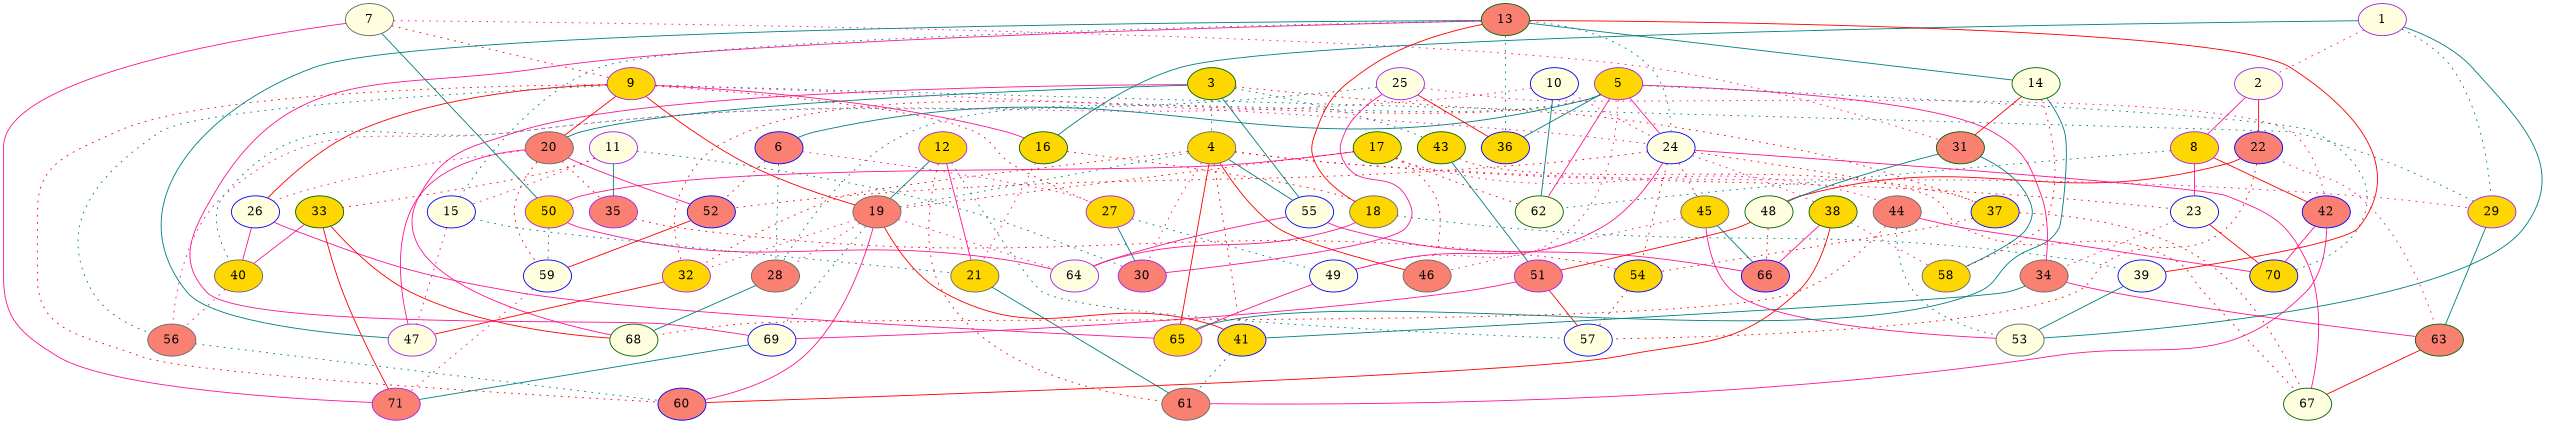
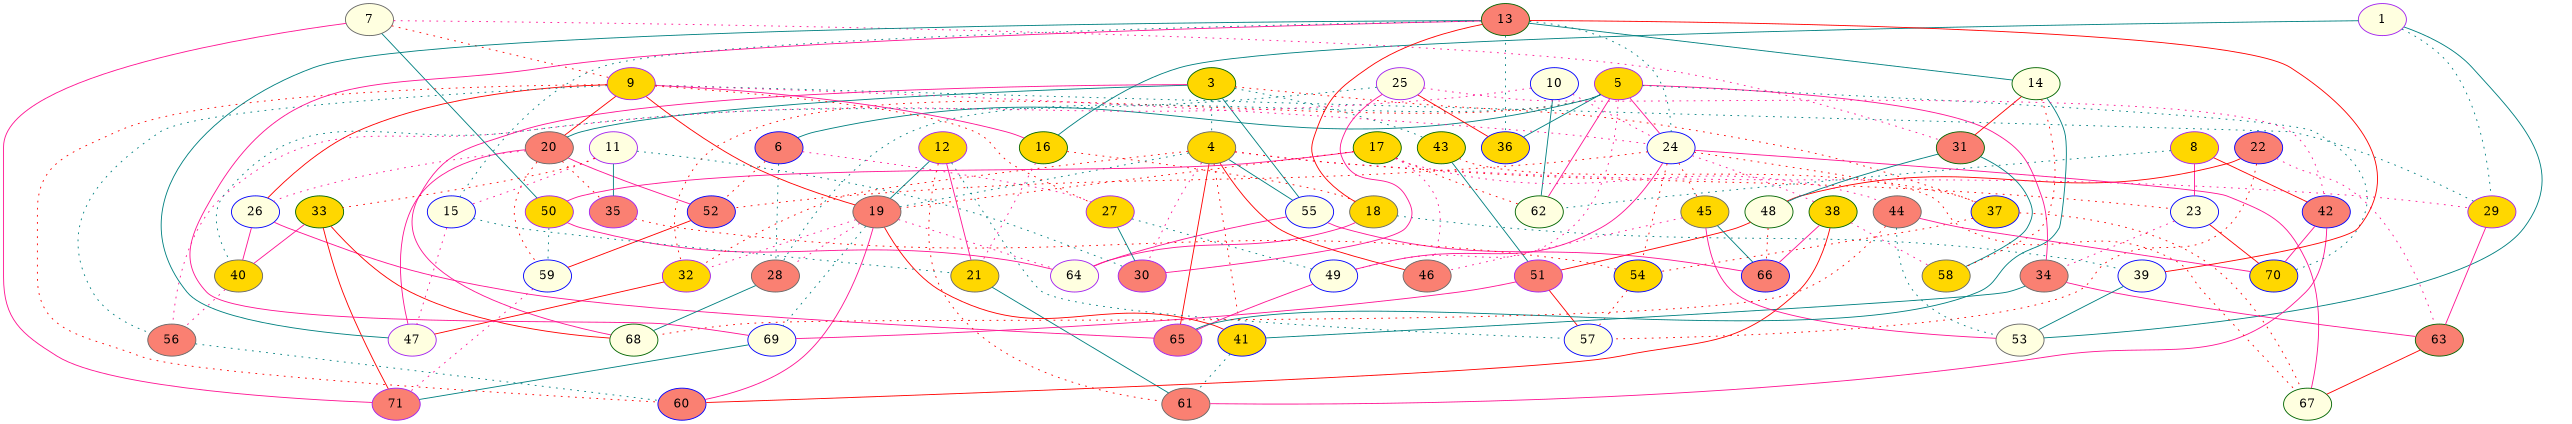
(2259, 84) -> none
(1437, 201) -> (1437, 201)
(2466, 276) -> (2466, 276)
(1178, 340) -> (1178, 340)
